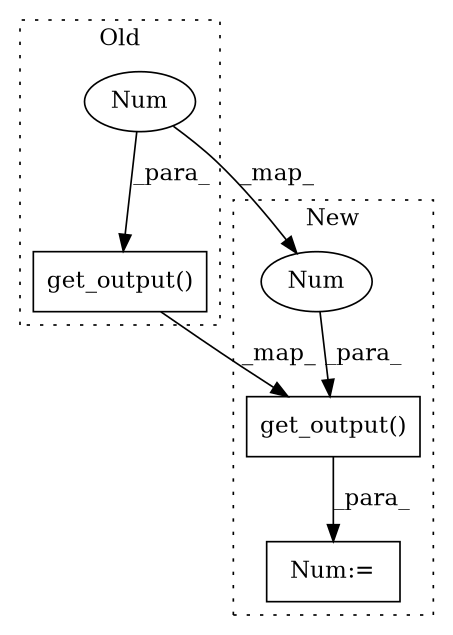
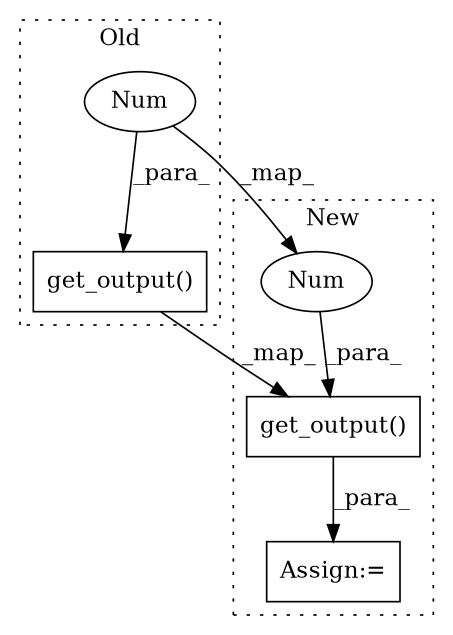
(333, 572) -> (333, 572)
